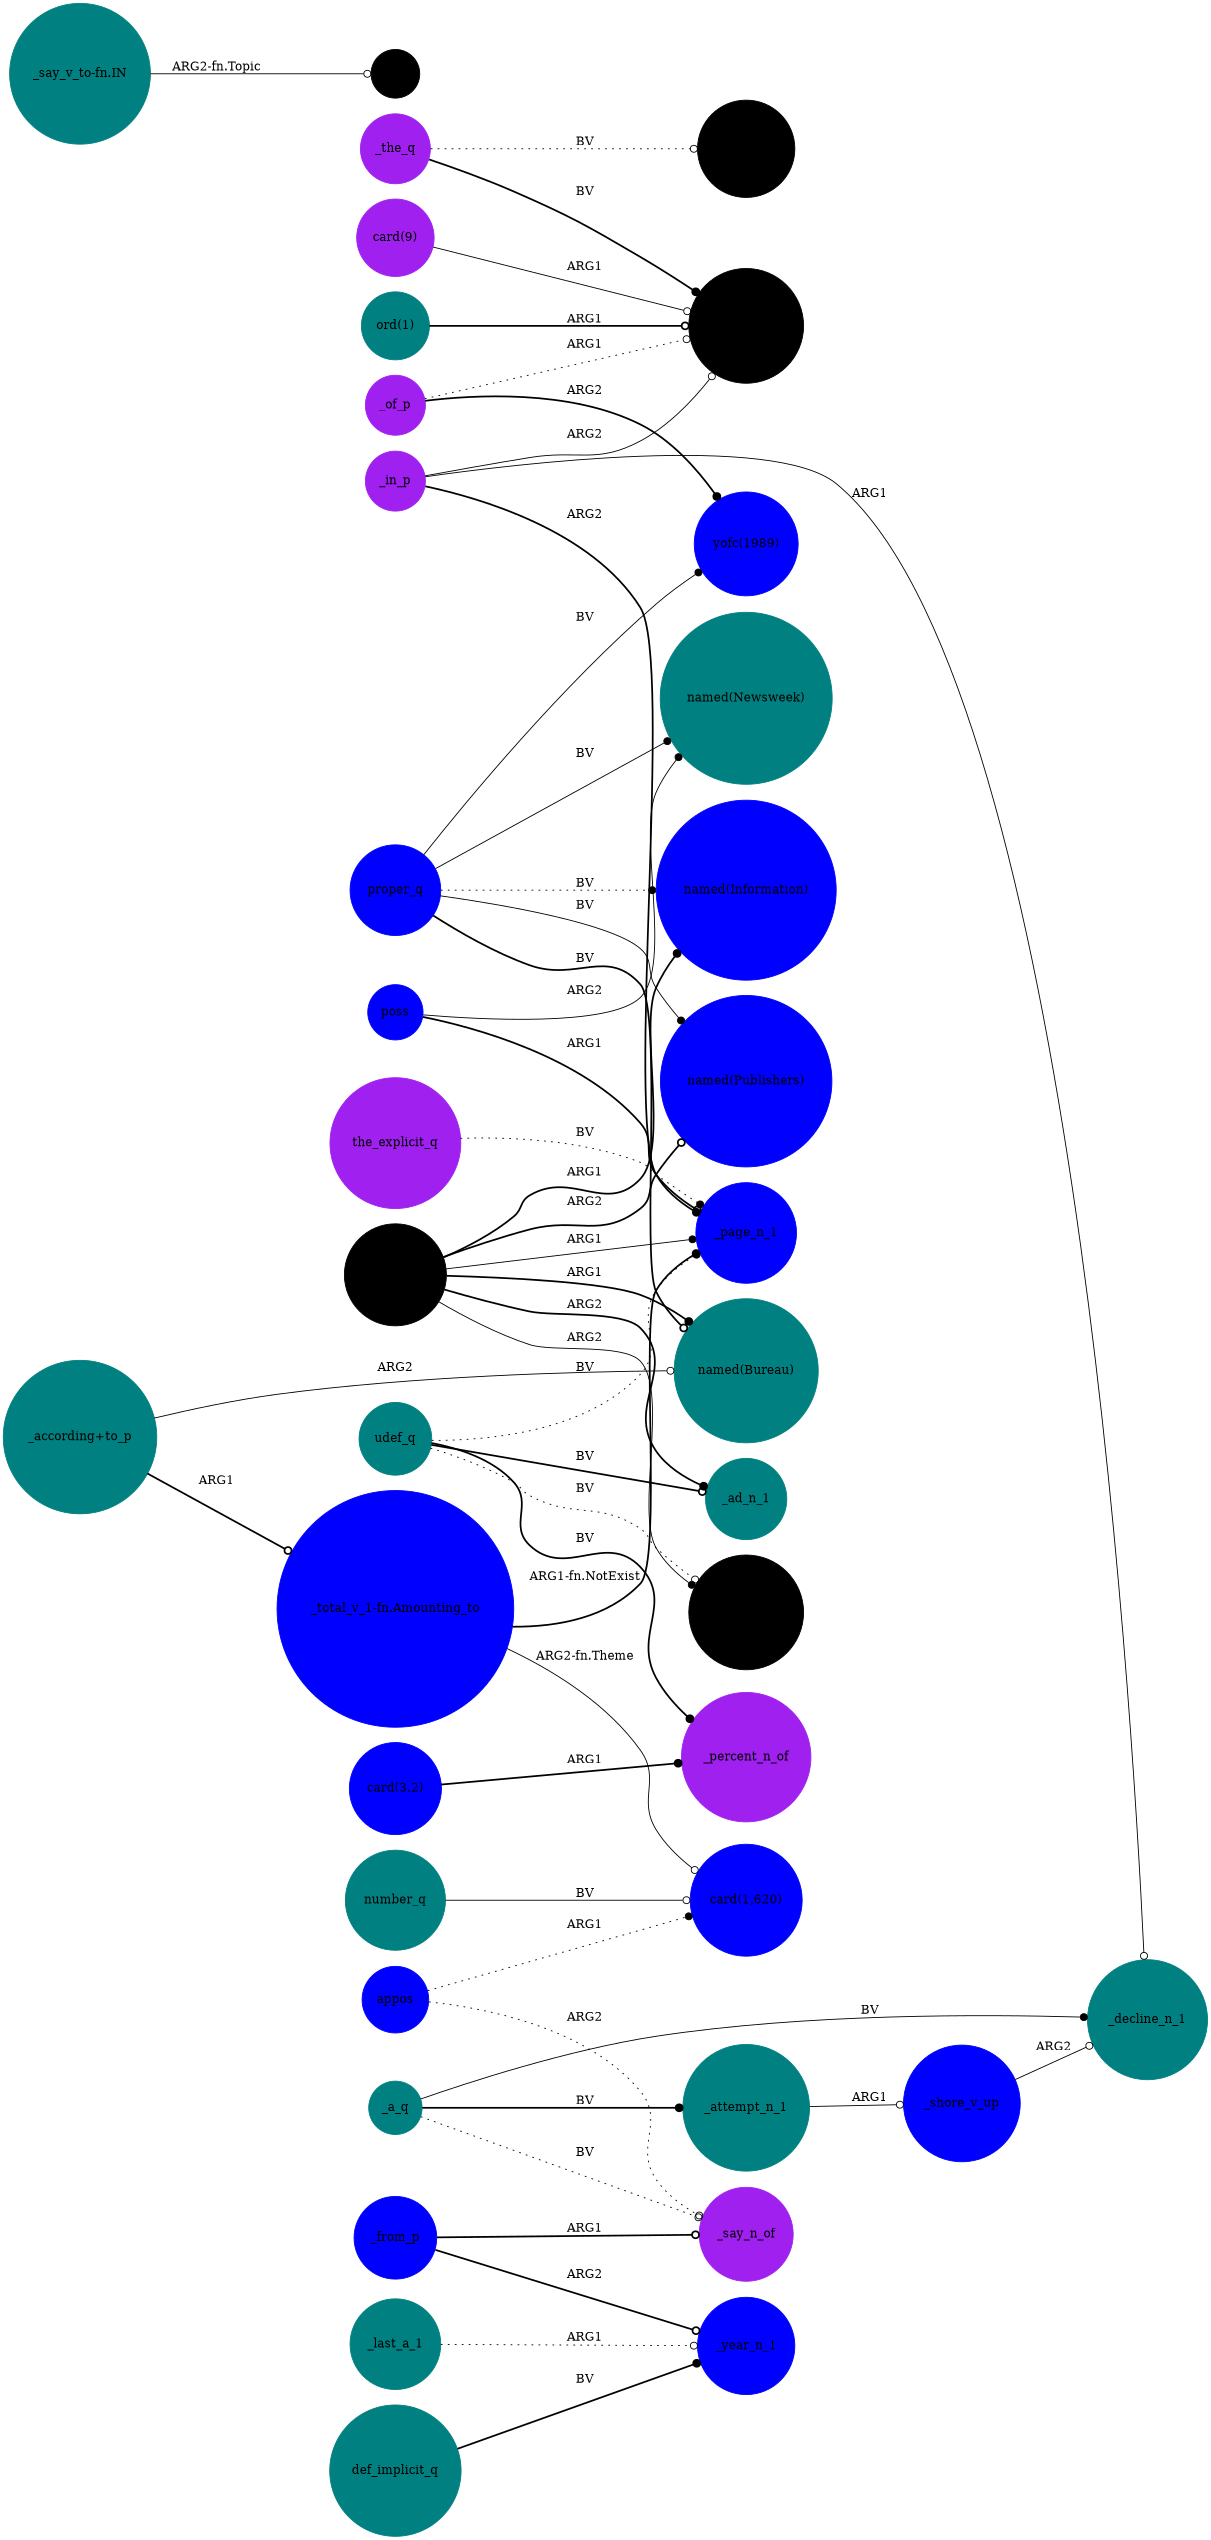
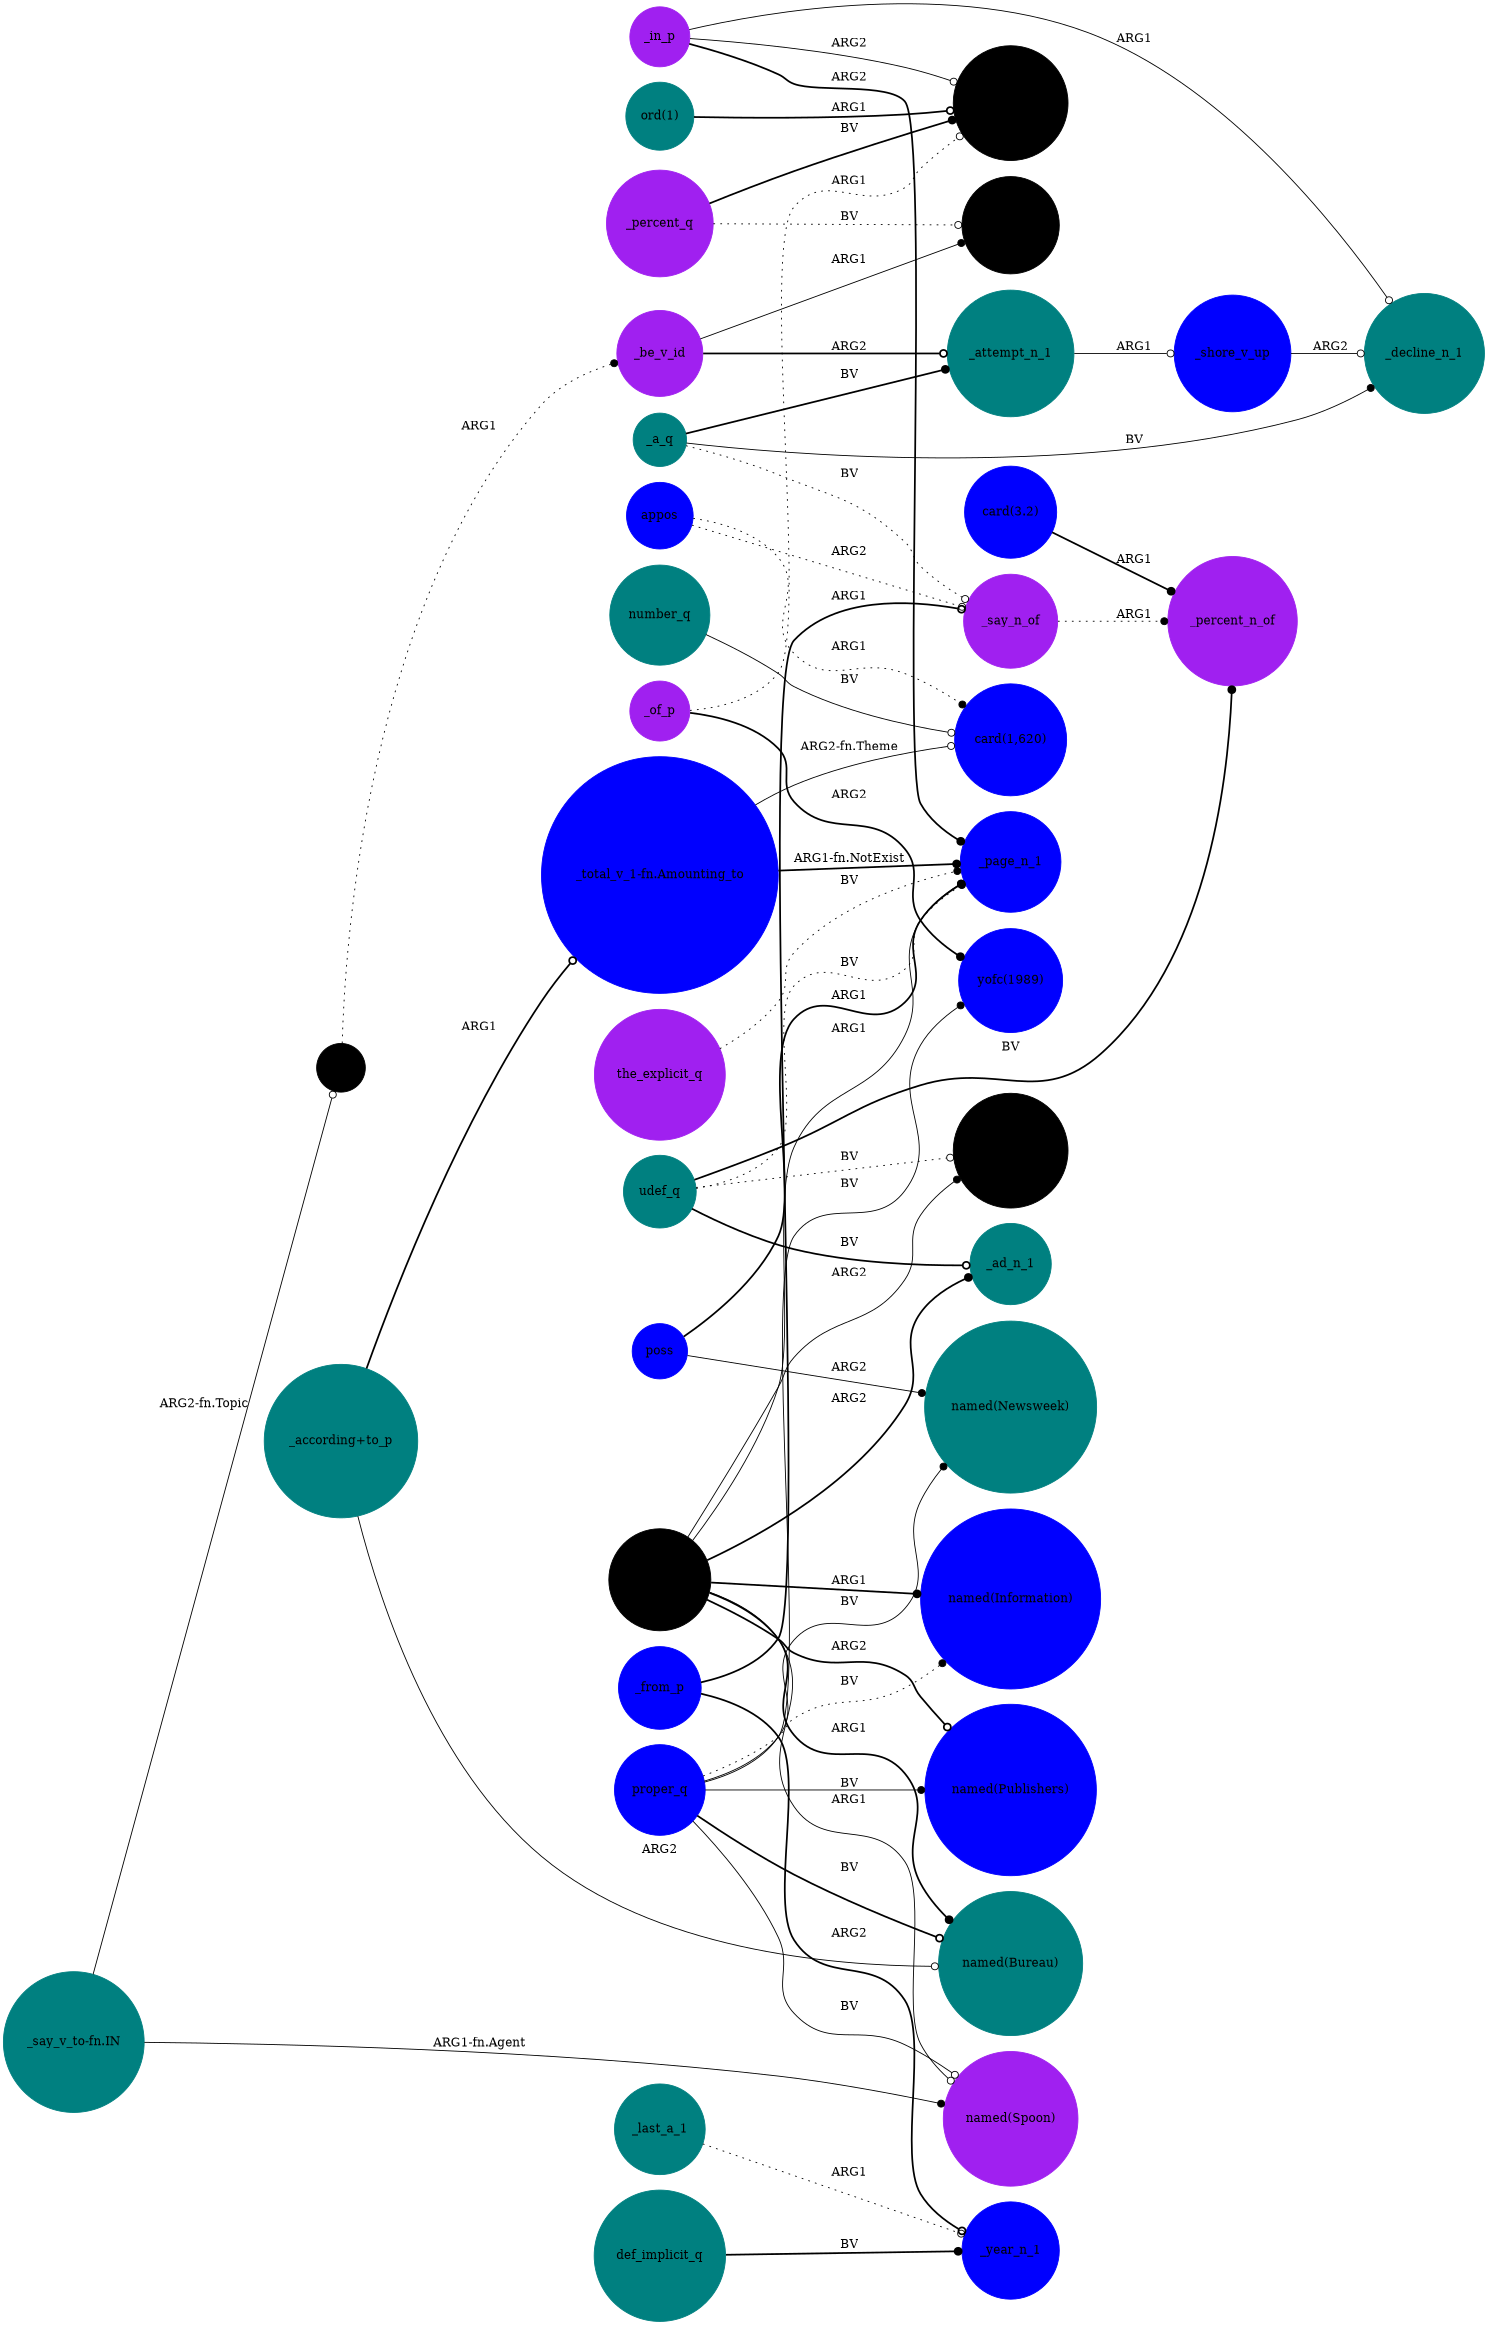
(395, 149) -> (660, 223)
(395, 238) -> none
none -> (660, 353)
none -> (1109, 621)
none -> (1011, 2119)
